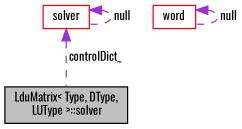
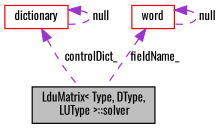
(66, 17) -> (36, 17)
none -> (122, 63)
